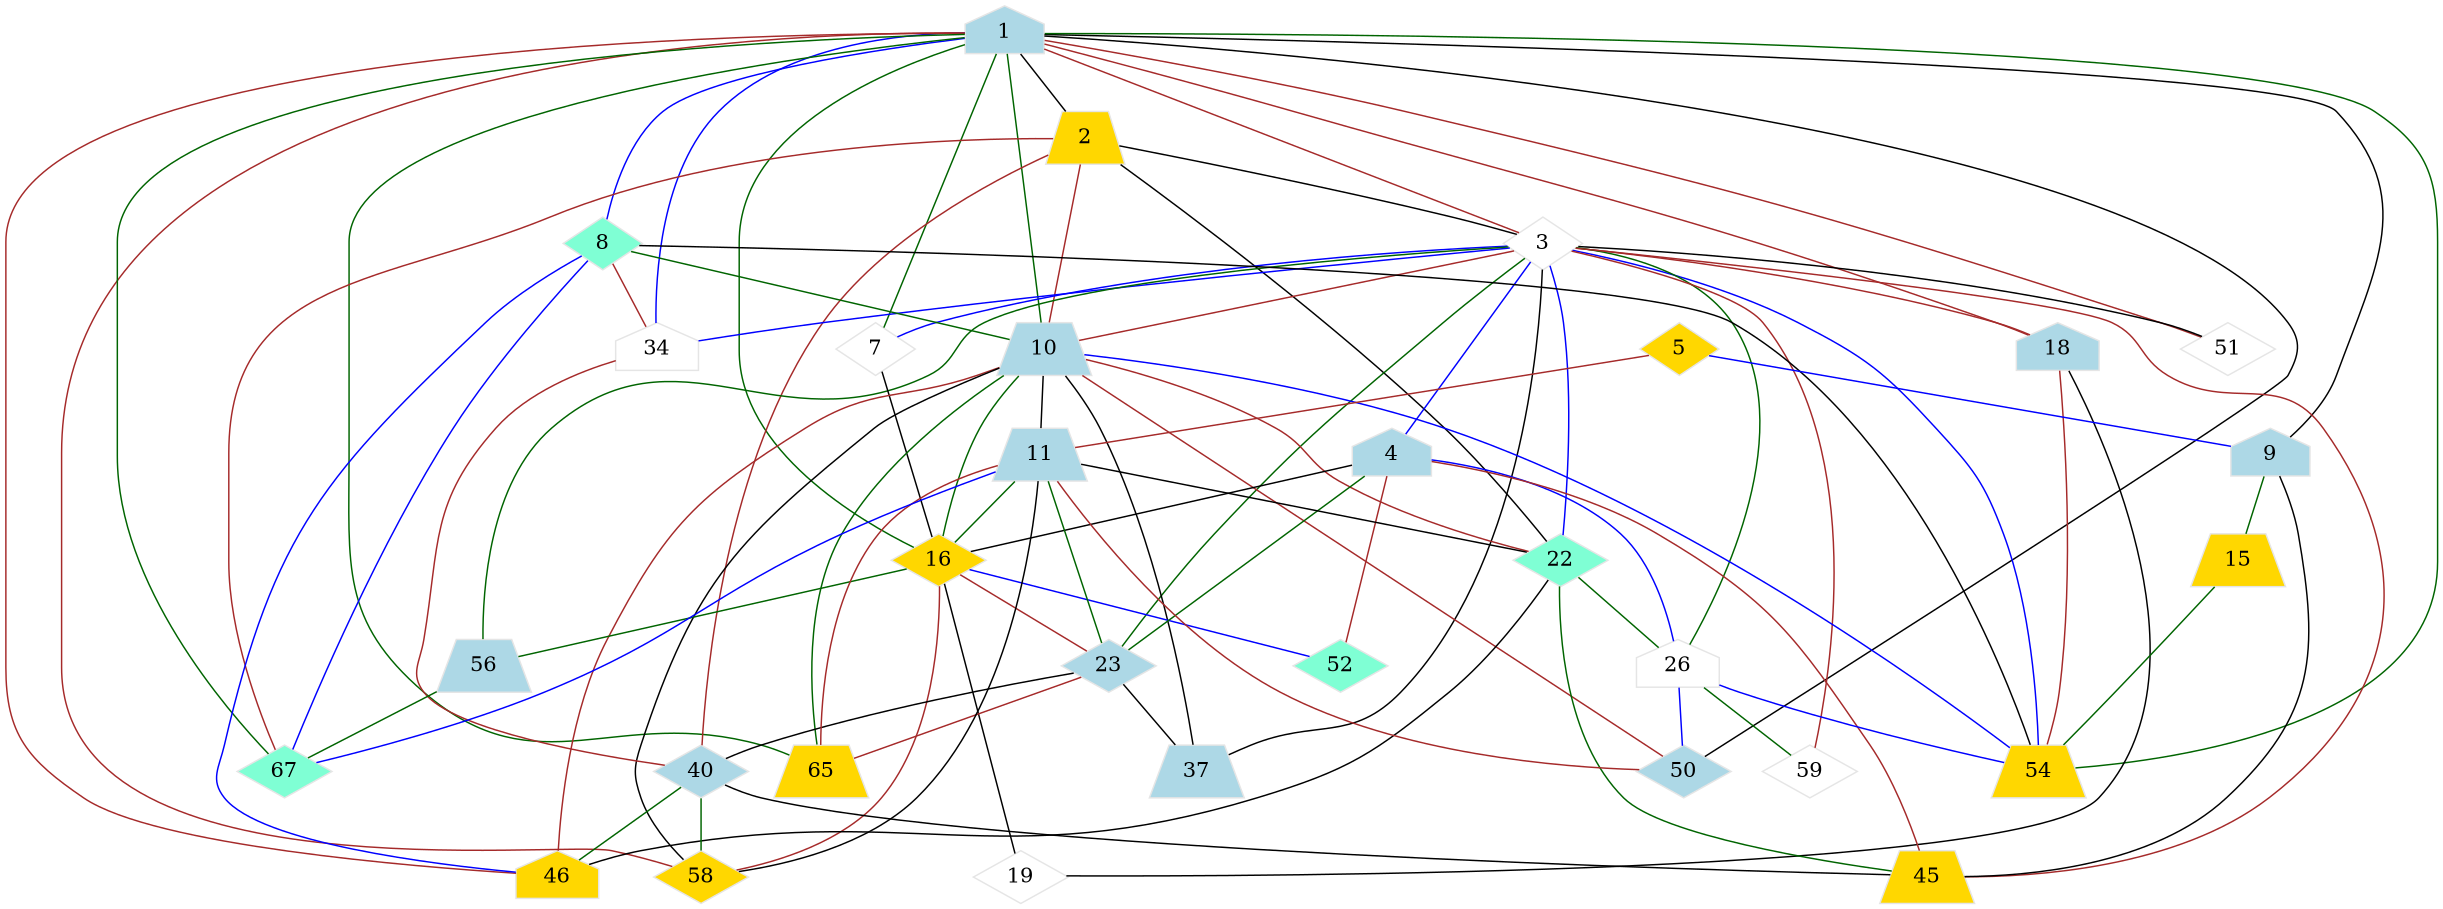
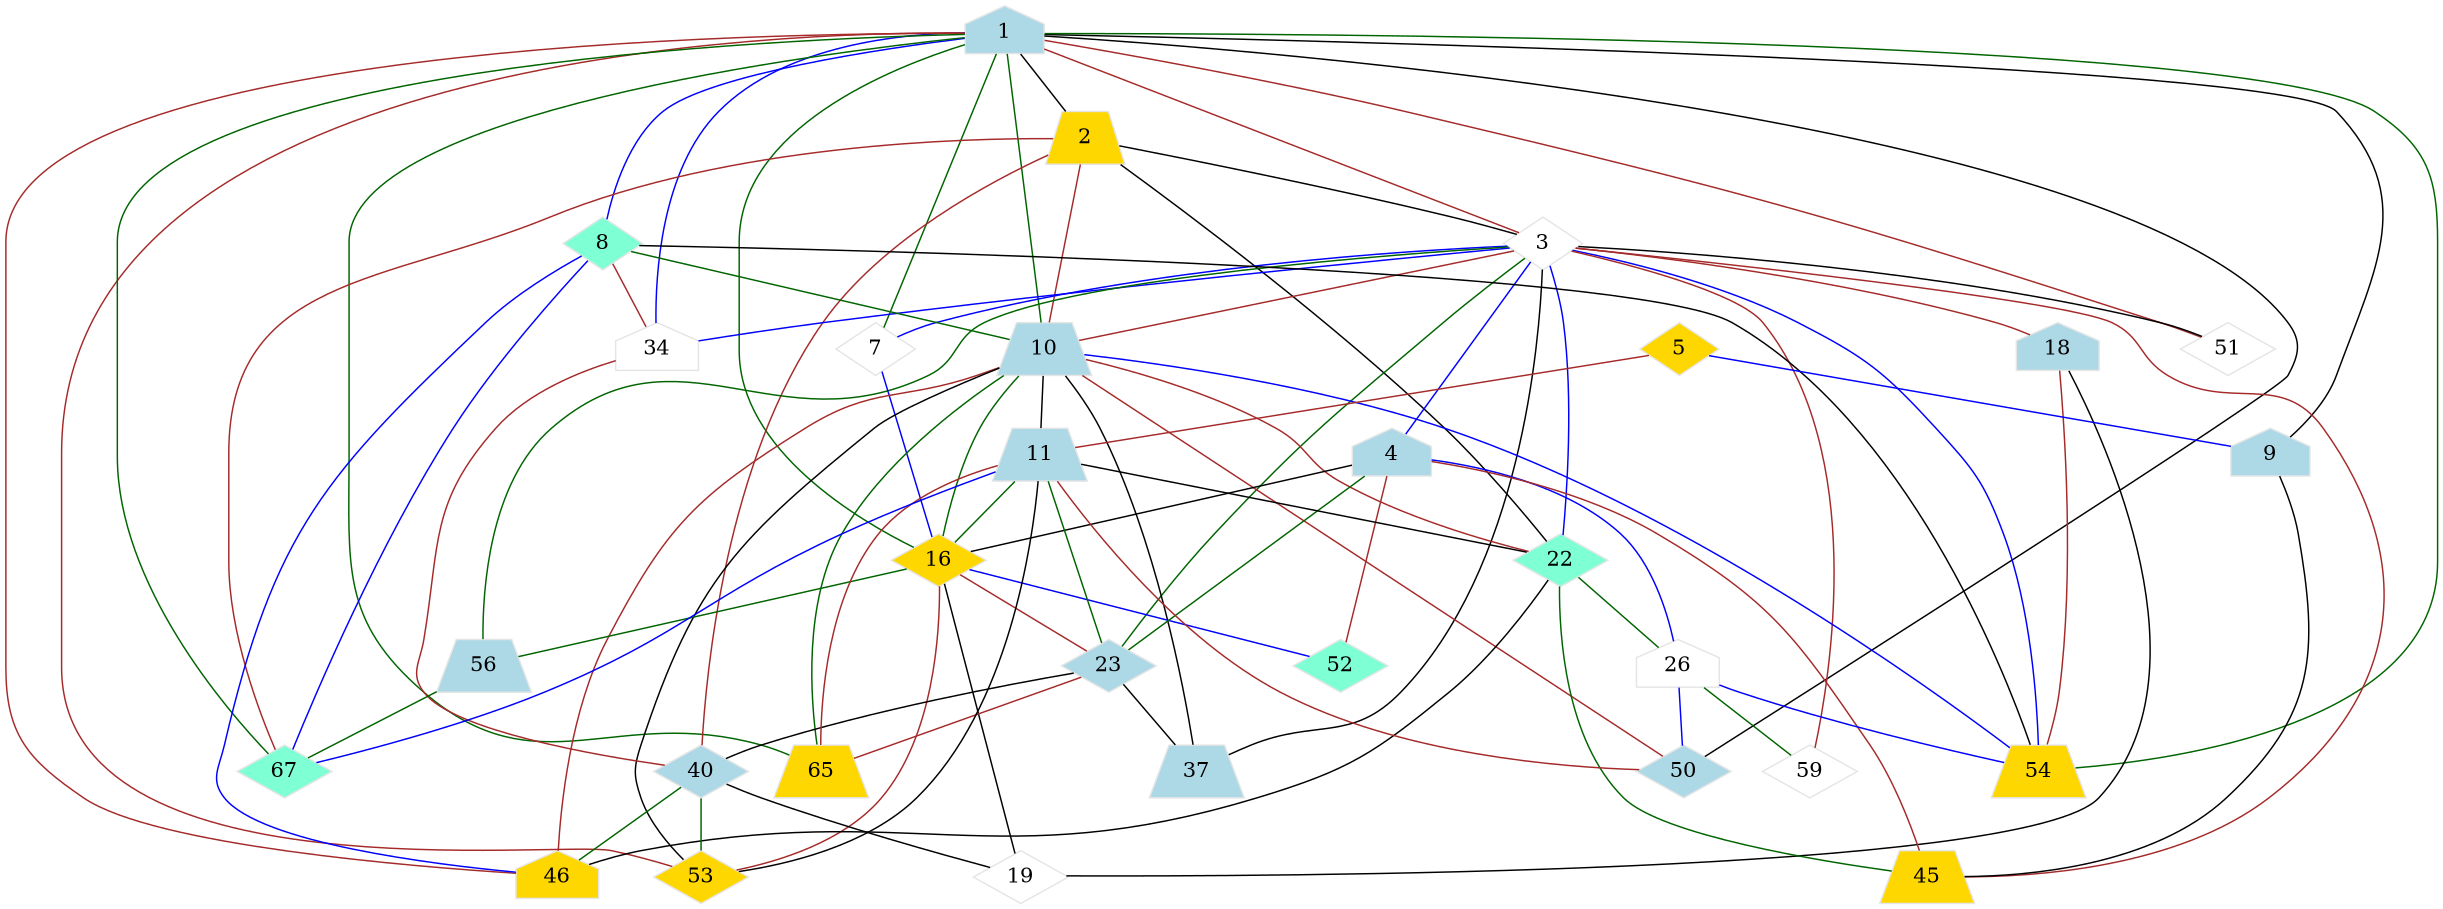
(1539, 180) -> none
(1758, 399) -> none
(903, 442) -> (903, 442)
(2238, 560) -> none
(1305, 852) -> (837, 823)
(701, 877) -> (701, 877)
